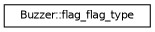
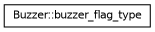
(77, 16) -> (77, 16)
